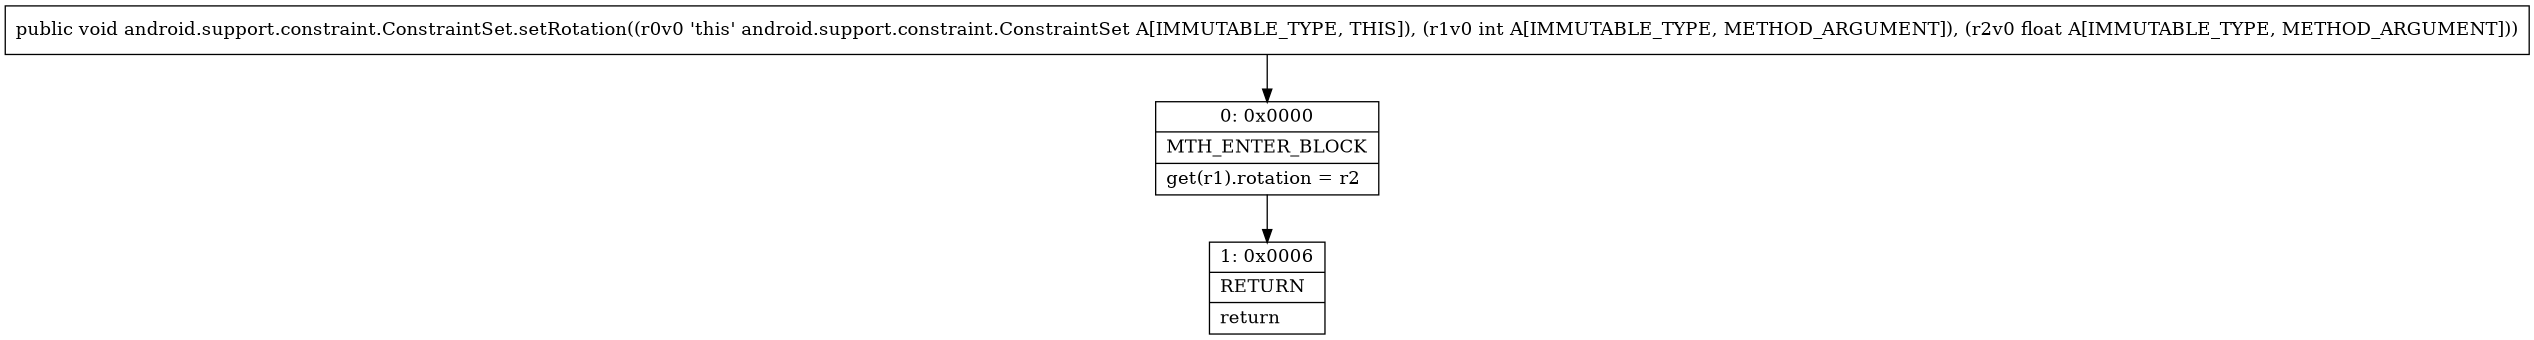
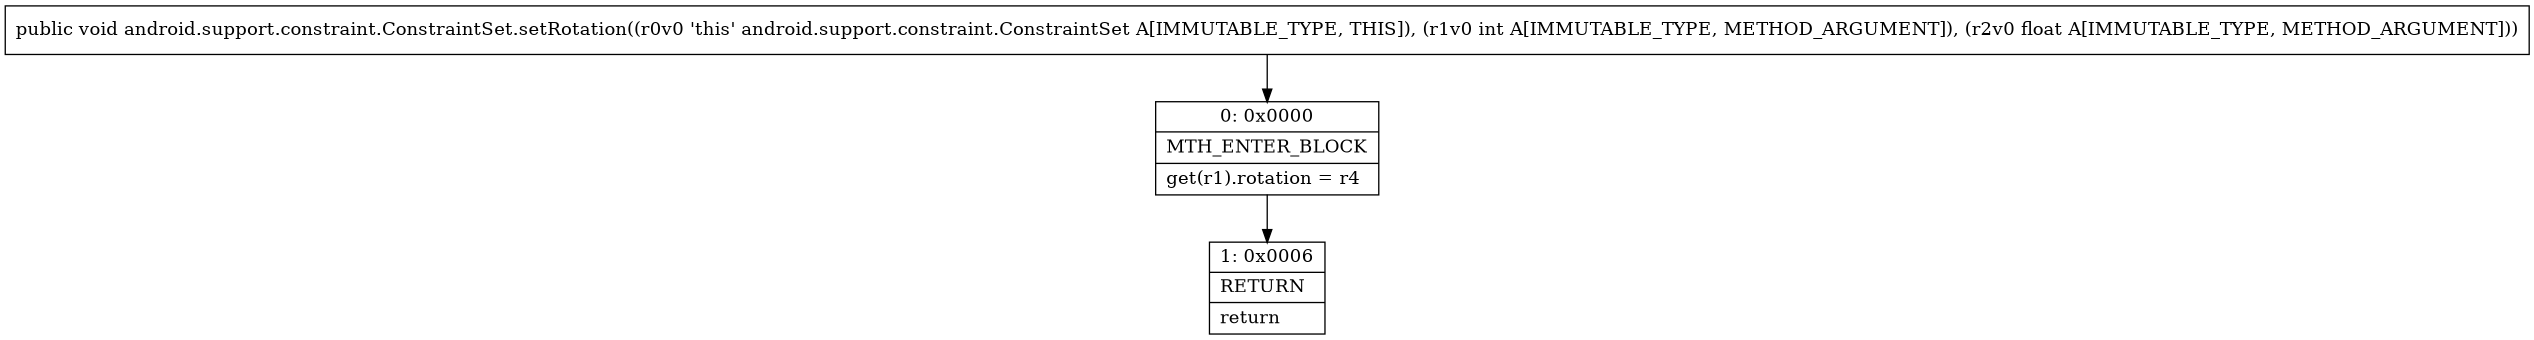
(1263, 178) -> (1263, 178)
